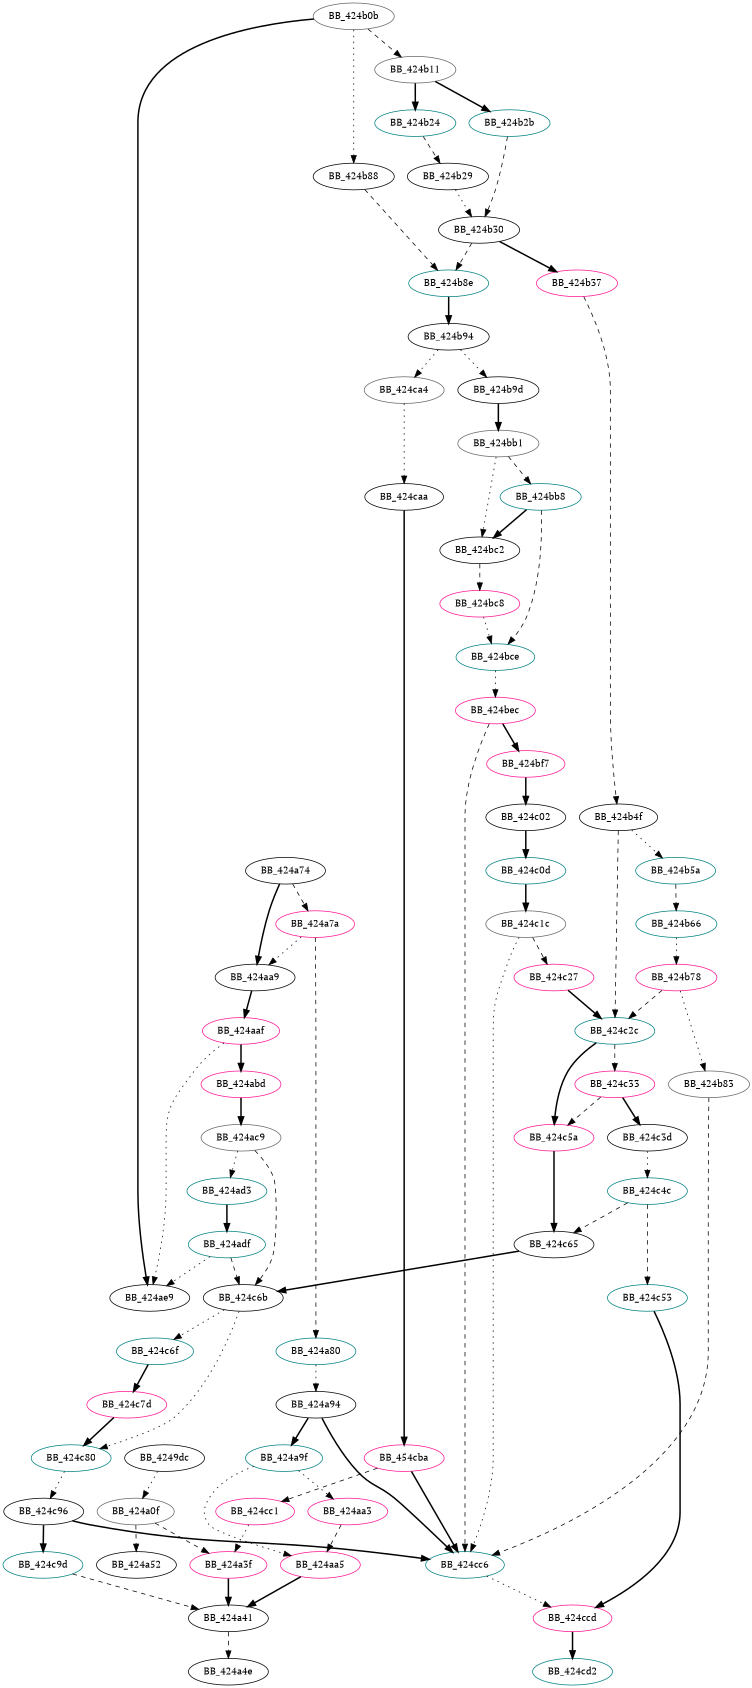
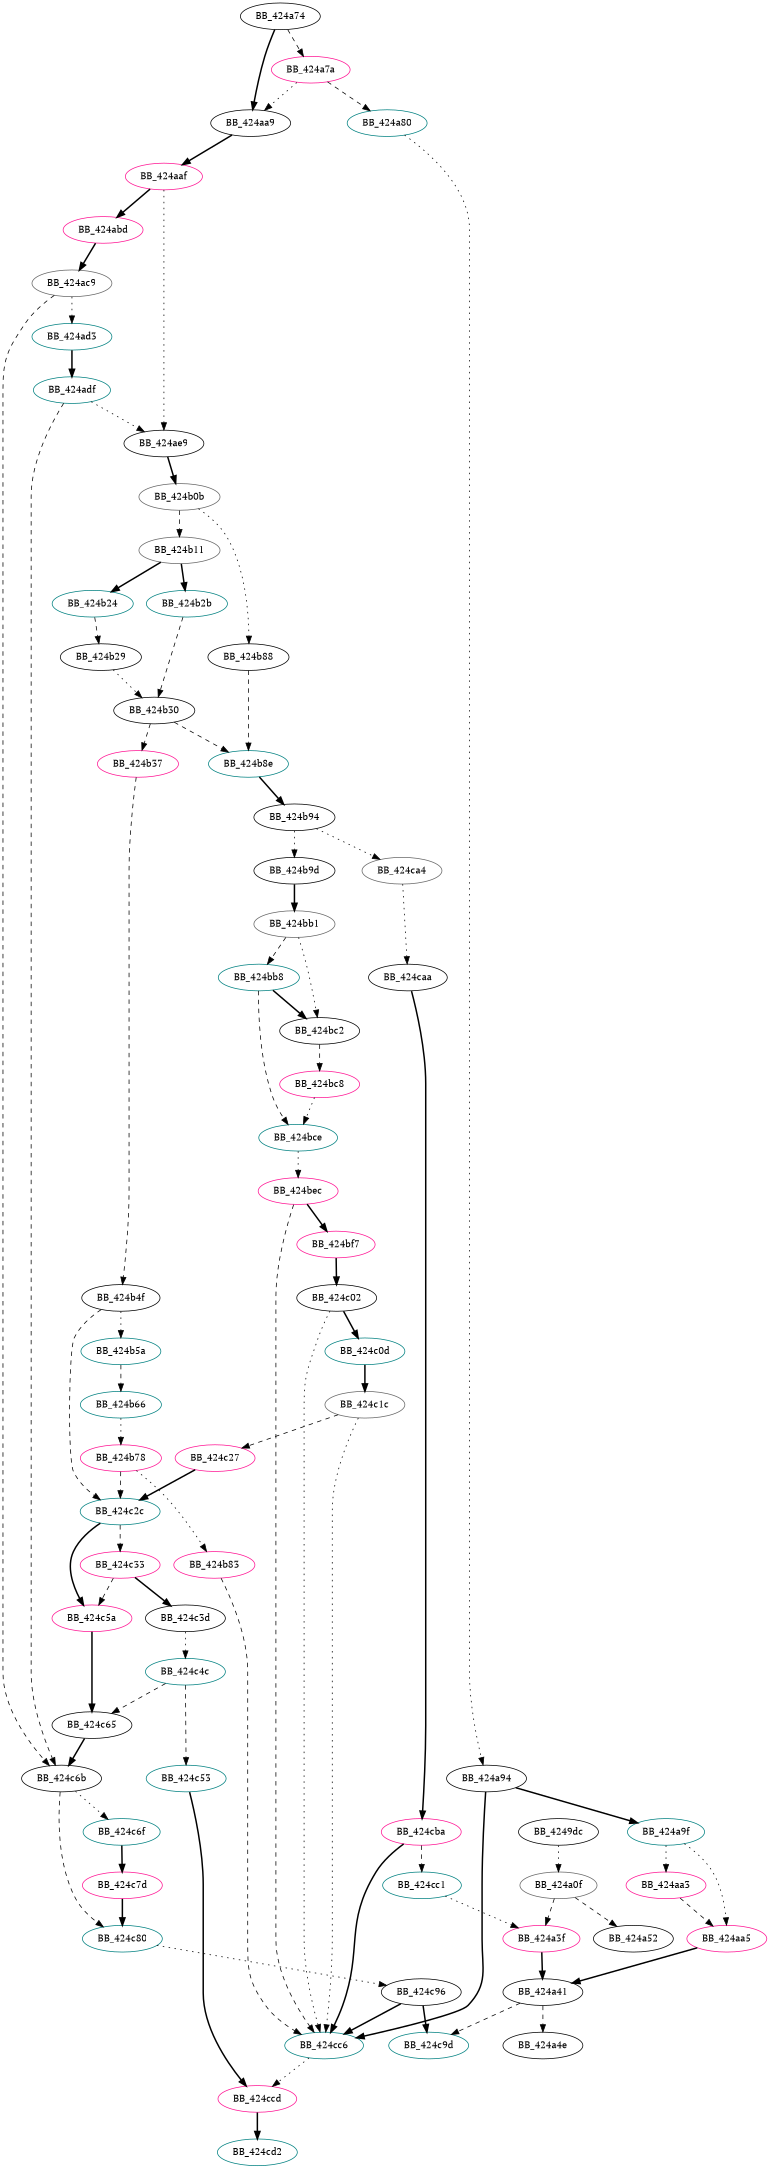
(525, 255) -> (147, 733)
(138, 589) -> (171, 466)
(709, 1084) -> (214, 1565)
(192, 1399) -> (63, 1862)
(404, 1458) -> (421, 1832)
(255, 1512) -> (422, 1885)
(132, 1591) -> (489, 2017)
none -> (304, 1666)
